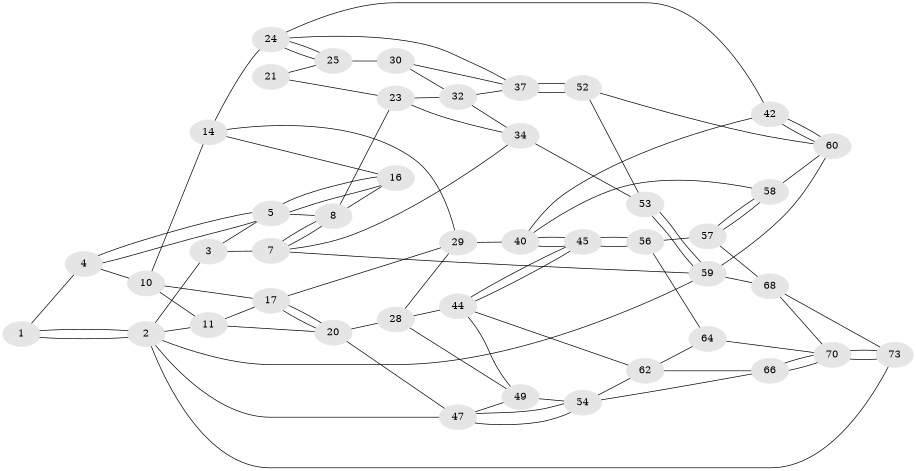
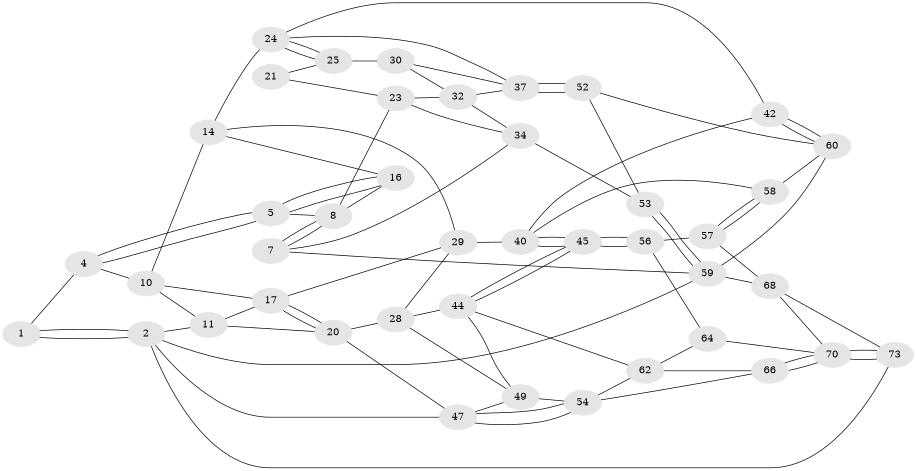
(209, 252) -> none
